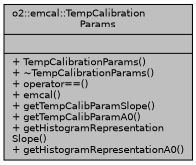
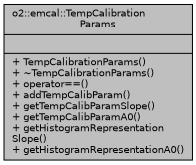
(36, 95) -> (71, 95)
